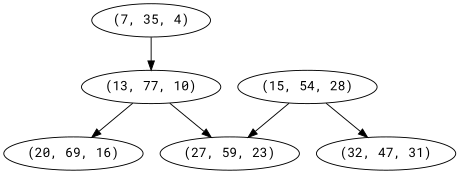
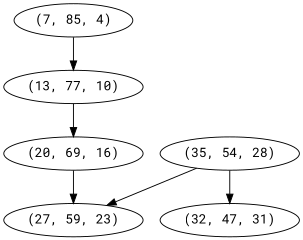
(151, 20) -> (73, 20)
(307, 87) -> (230, 154)
(187, 117) -> (73, 182)
